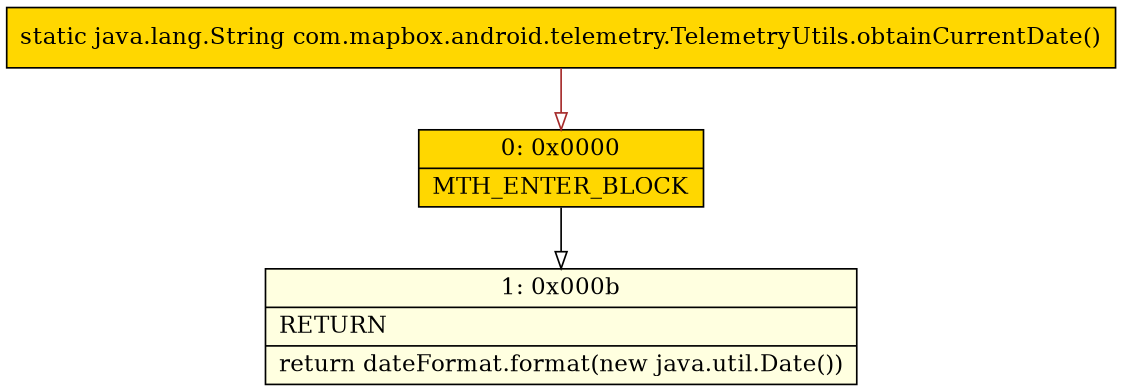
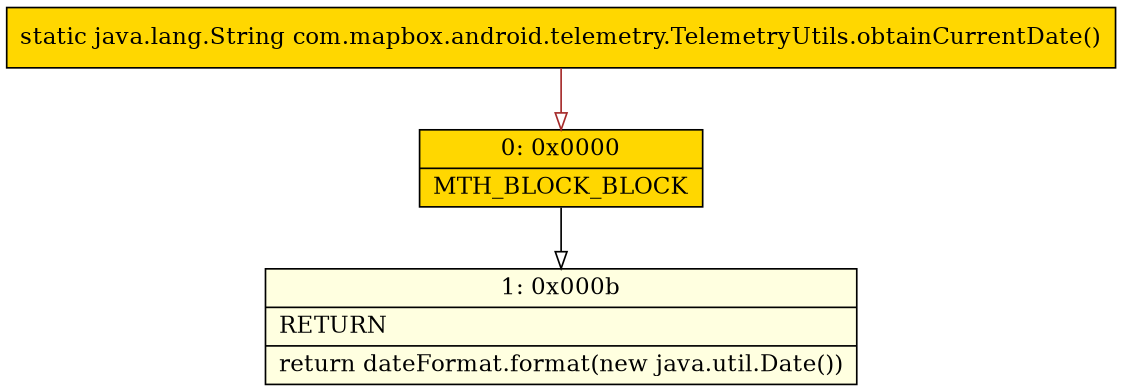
(561, 187) -> (561, 187)
